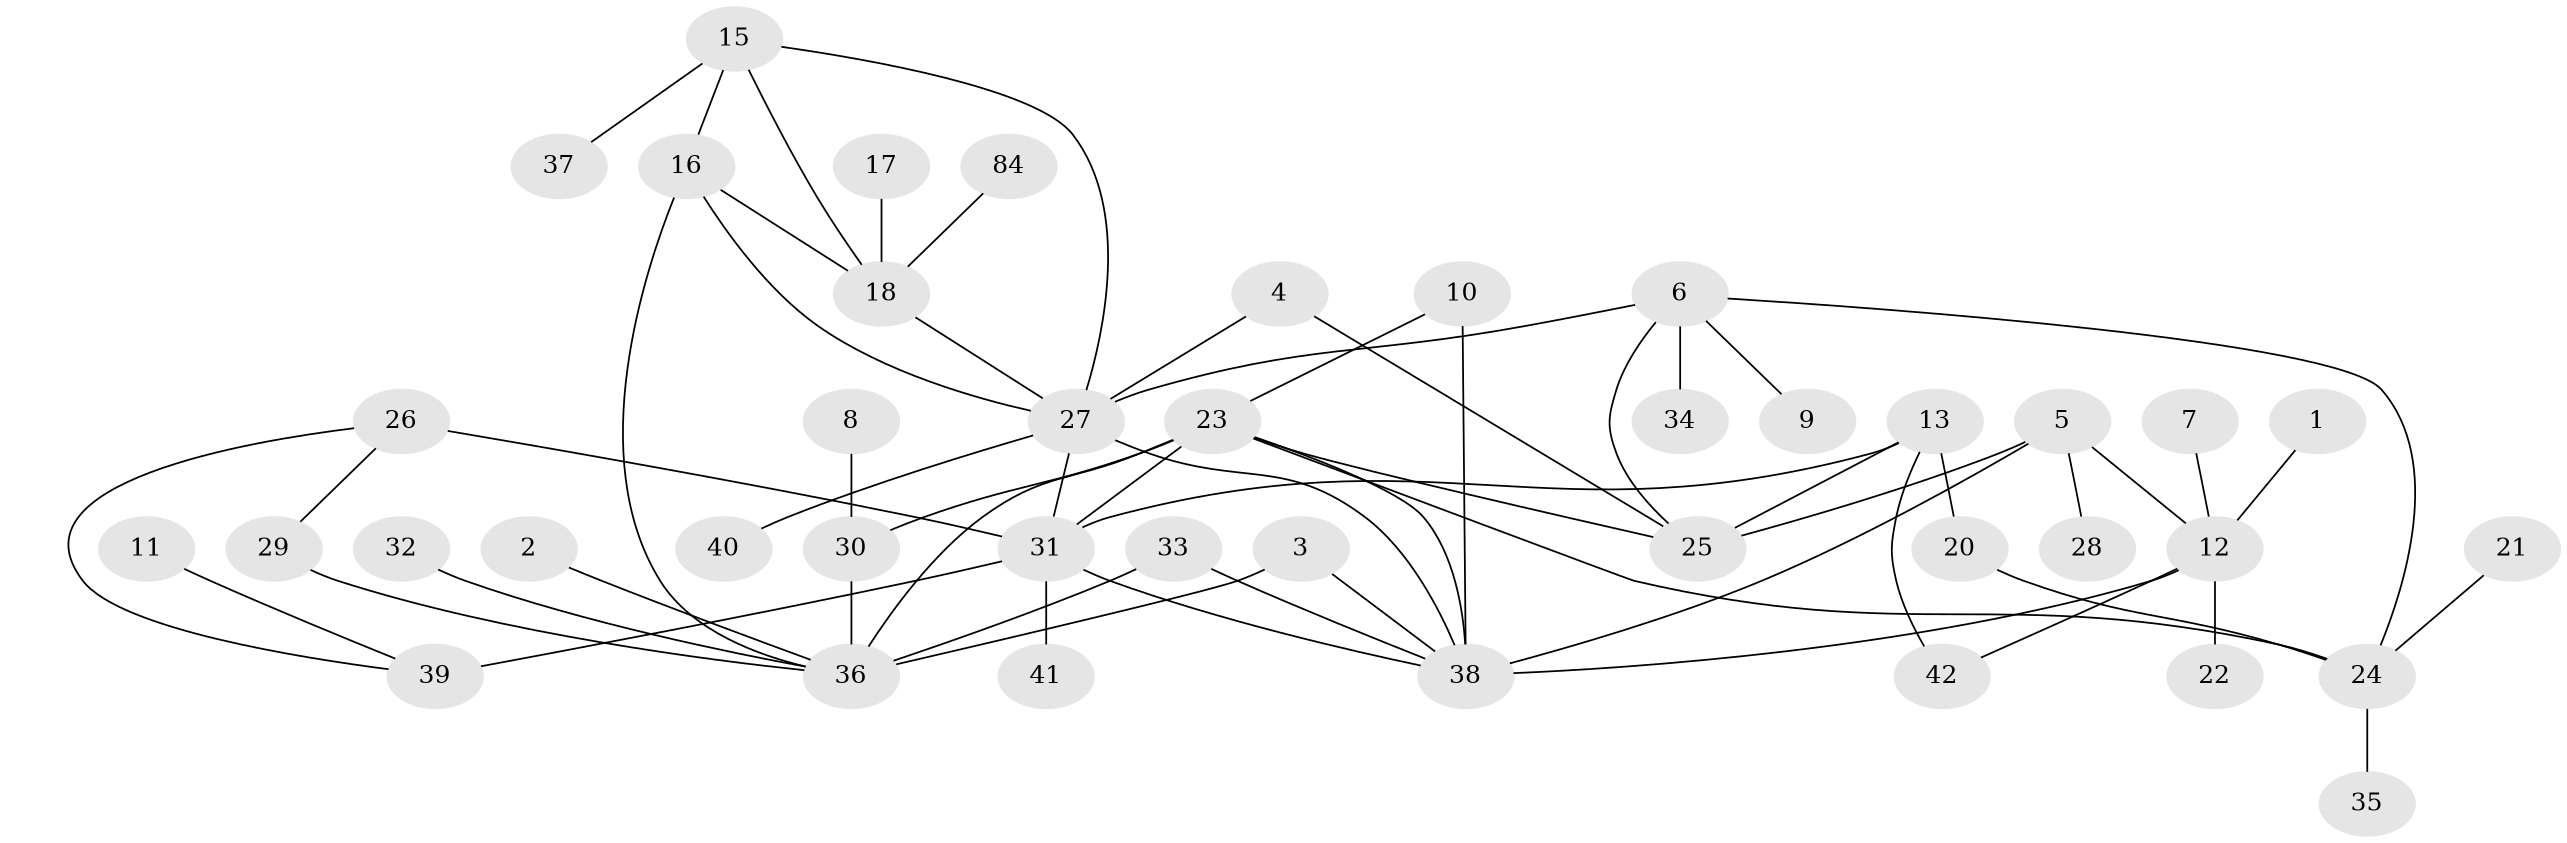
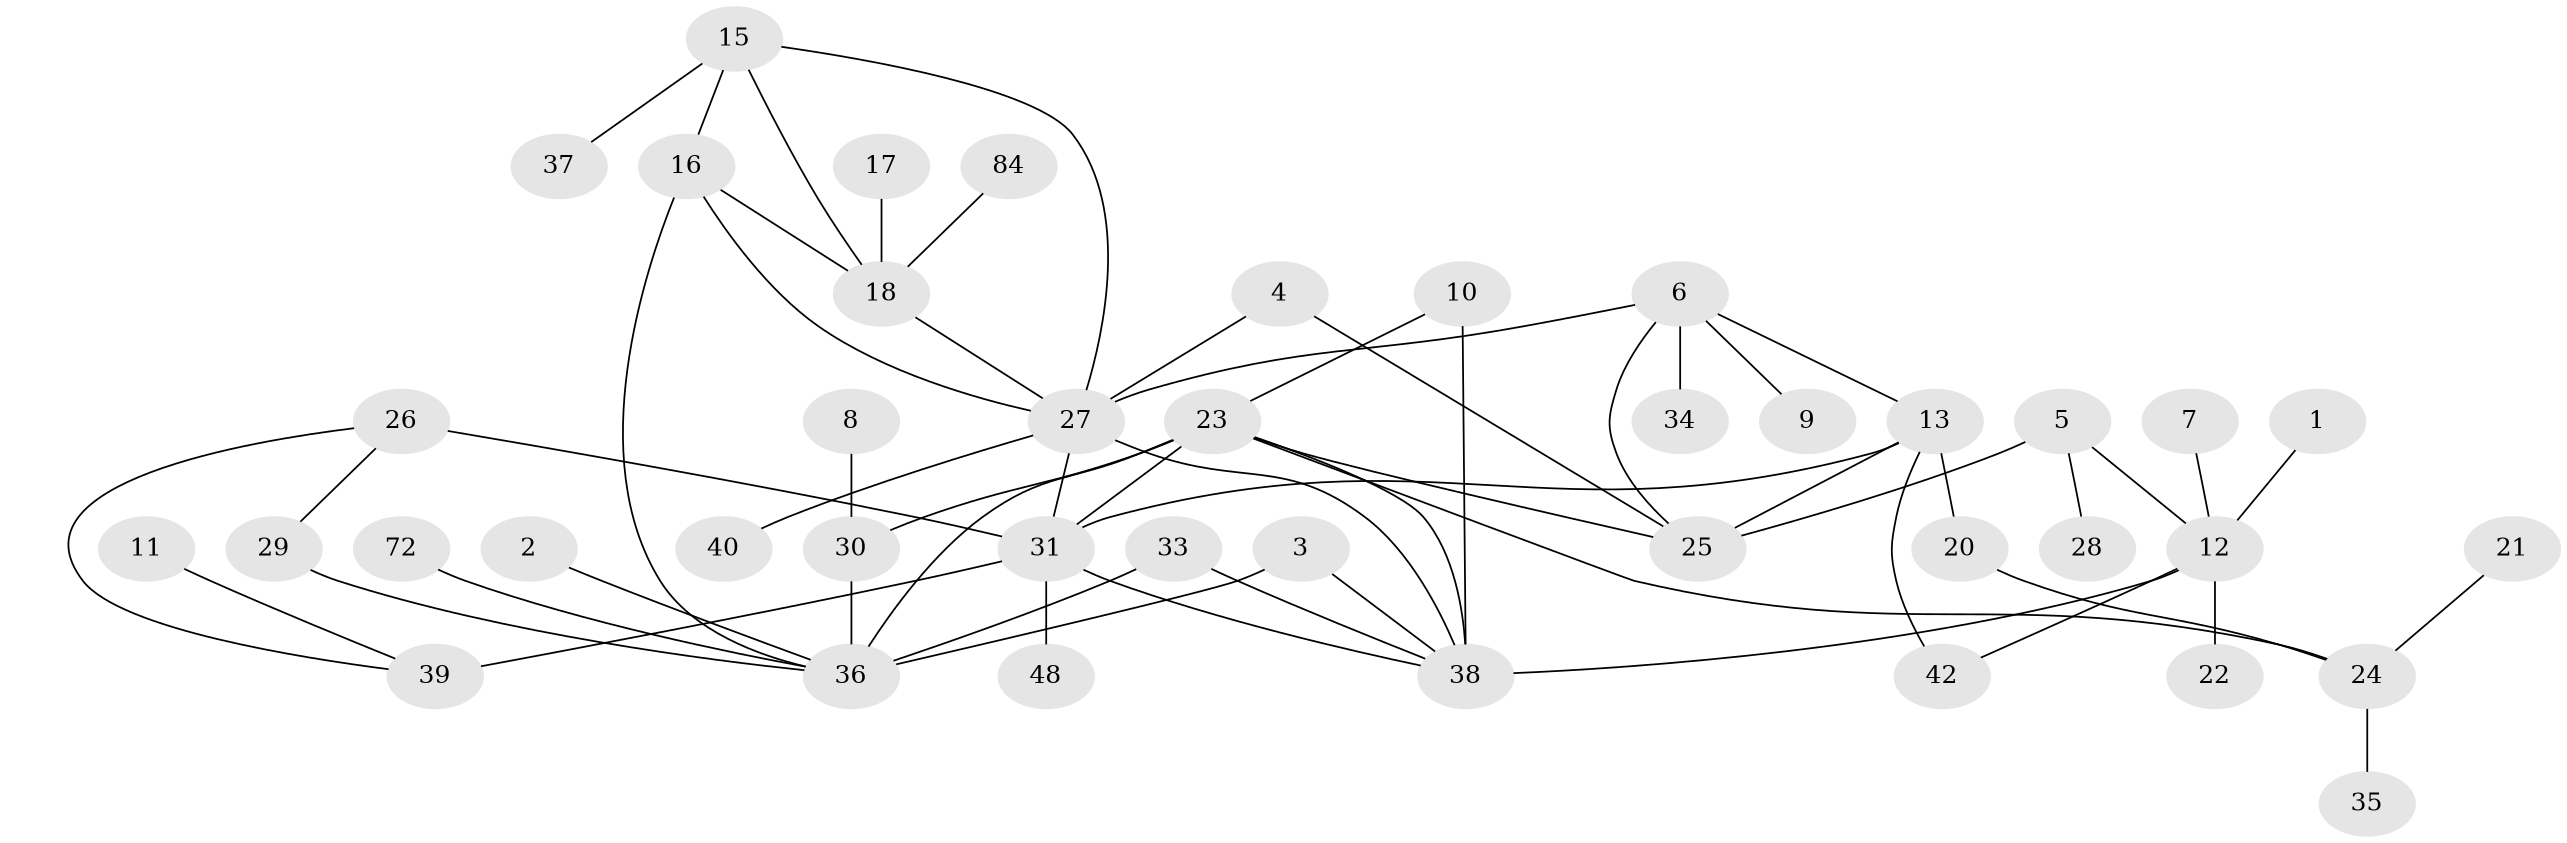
(2191, 341) -> (1808, 358)
(402, 549) -> (402, 549)
(1778, 574) -> none
(1046, 676) -> (1046, 676)
